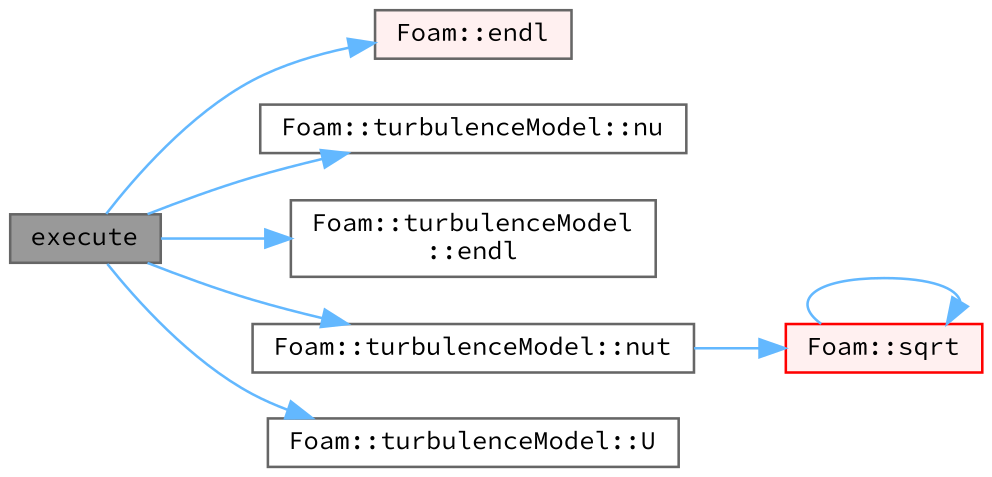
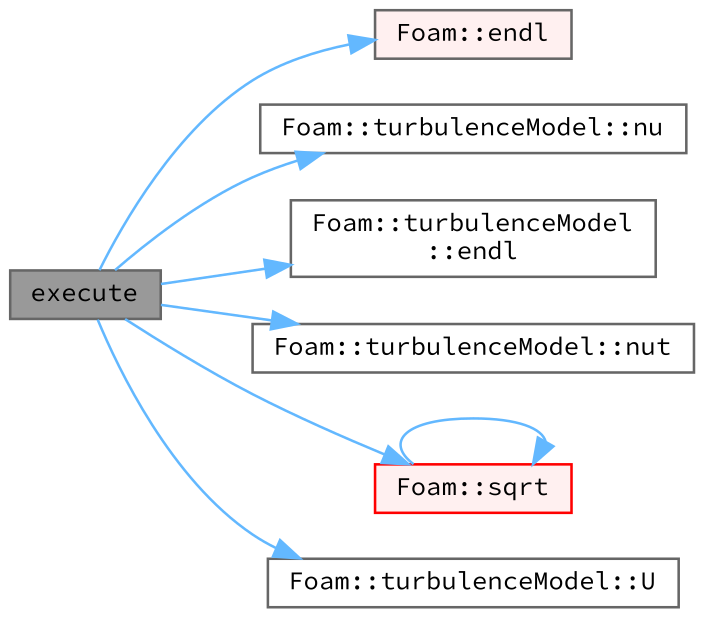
(727, 348) -> (251, 393)
